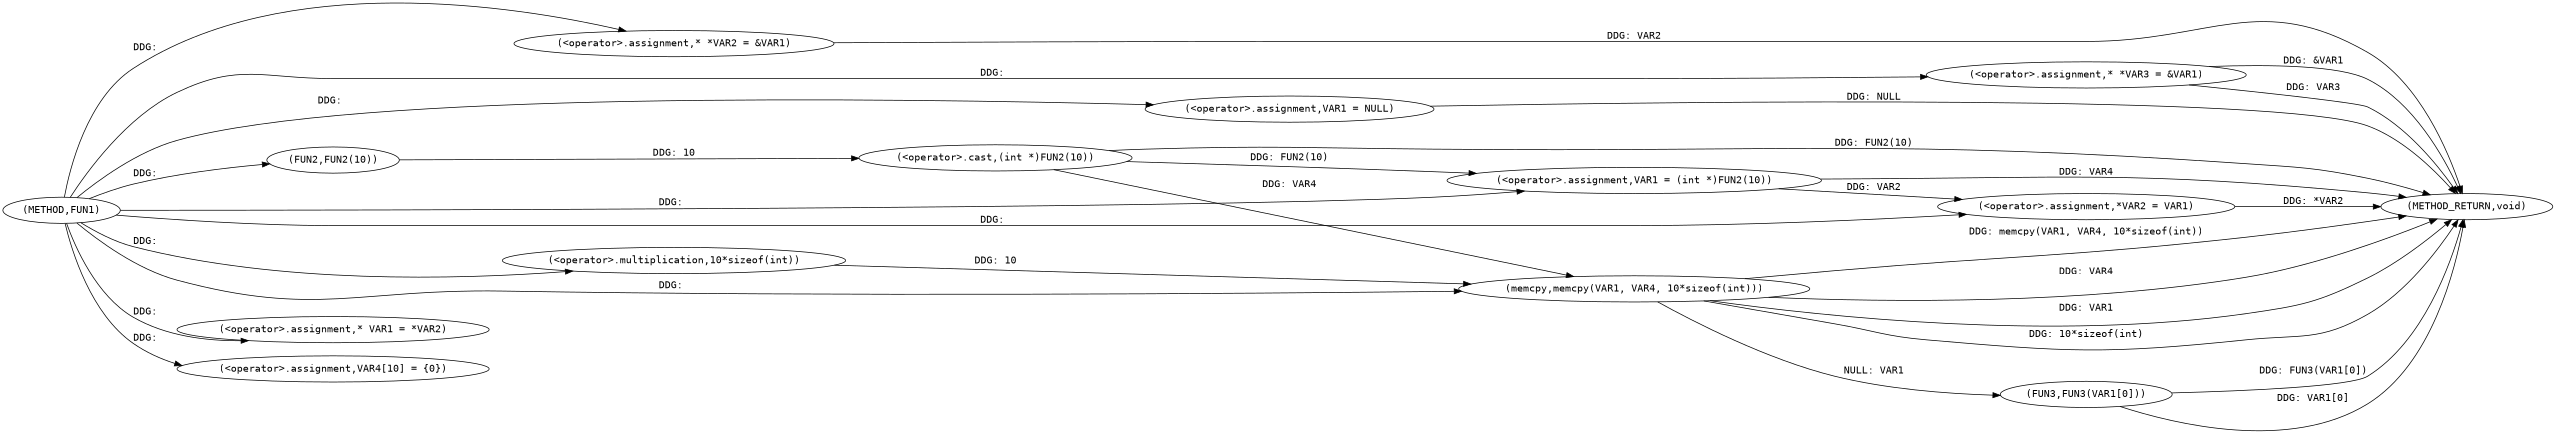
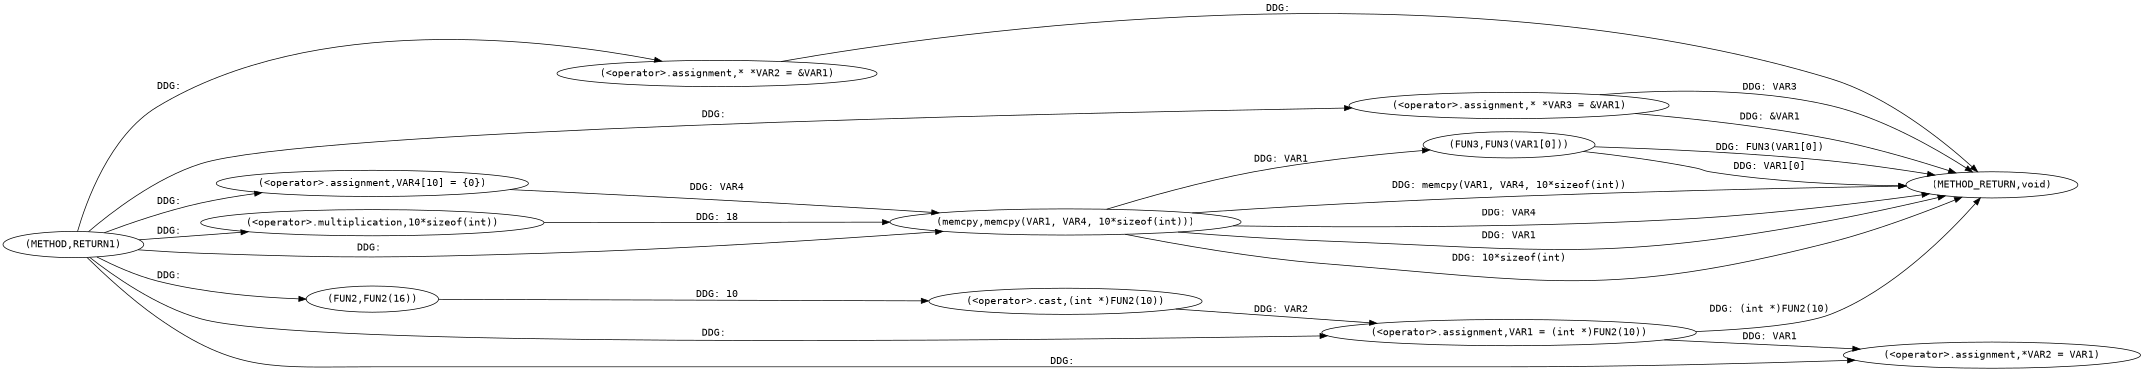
(1634, 36) -> (1281, 8)
(1290, 109) -> none
(1768, 149) -> none
(1290, 158) -> (1281, 310)
(333, 160) -> (372, 299)
(2086, 172) -> (1770, 309)
(1874, 187) -> (1770, 337)
(2304, 207) -> none
(62, 210) -> (73, 245)
(1297, 220) -> (721, 200)
(995, 261) -> (717, 217)
(333, 330) -> none
(1874, 371) -> (1281, 159)
